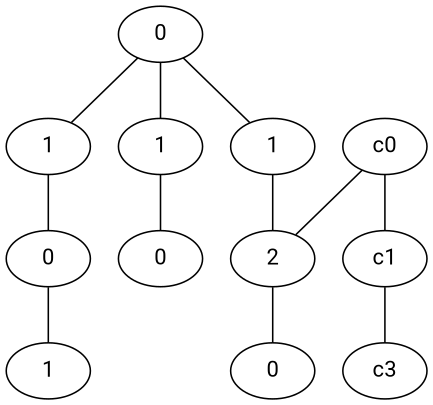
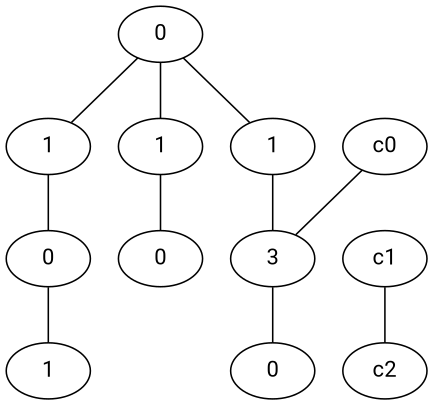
(385, 203) -> none
(273, 259) -> (273, 259)
(385, 371) -> (385, 371)
